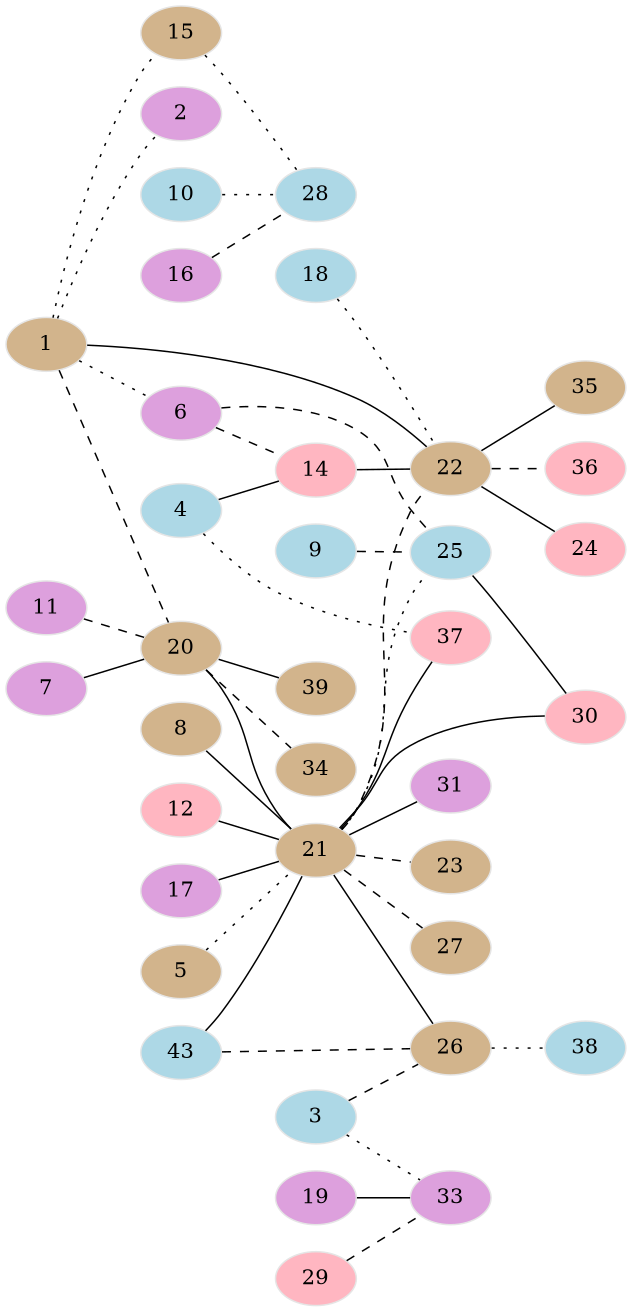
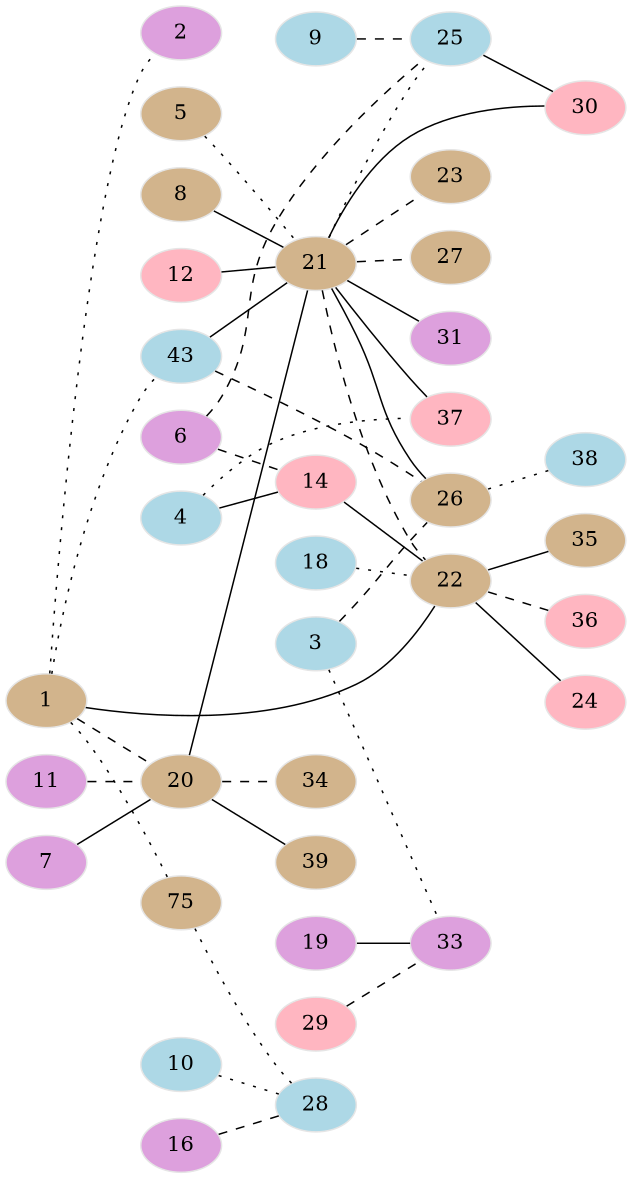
(181, 33) -> (181, 903)
(114, 379) -> (88, 520)
(181, 891) -> none
